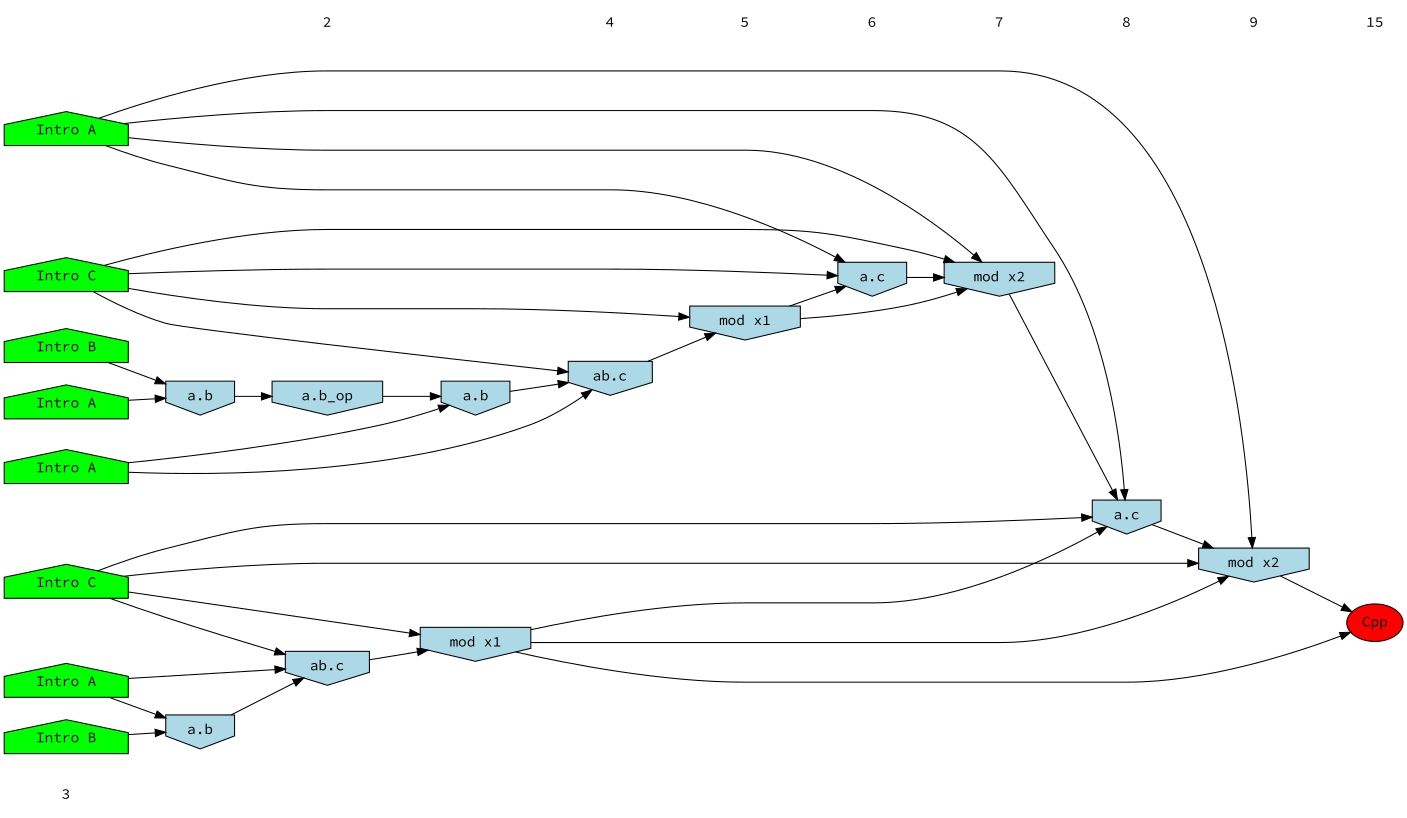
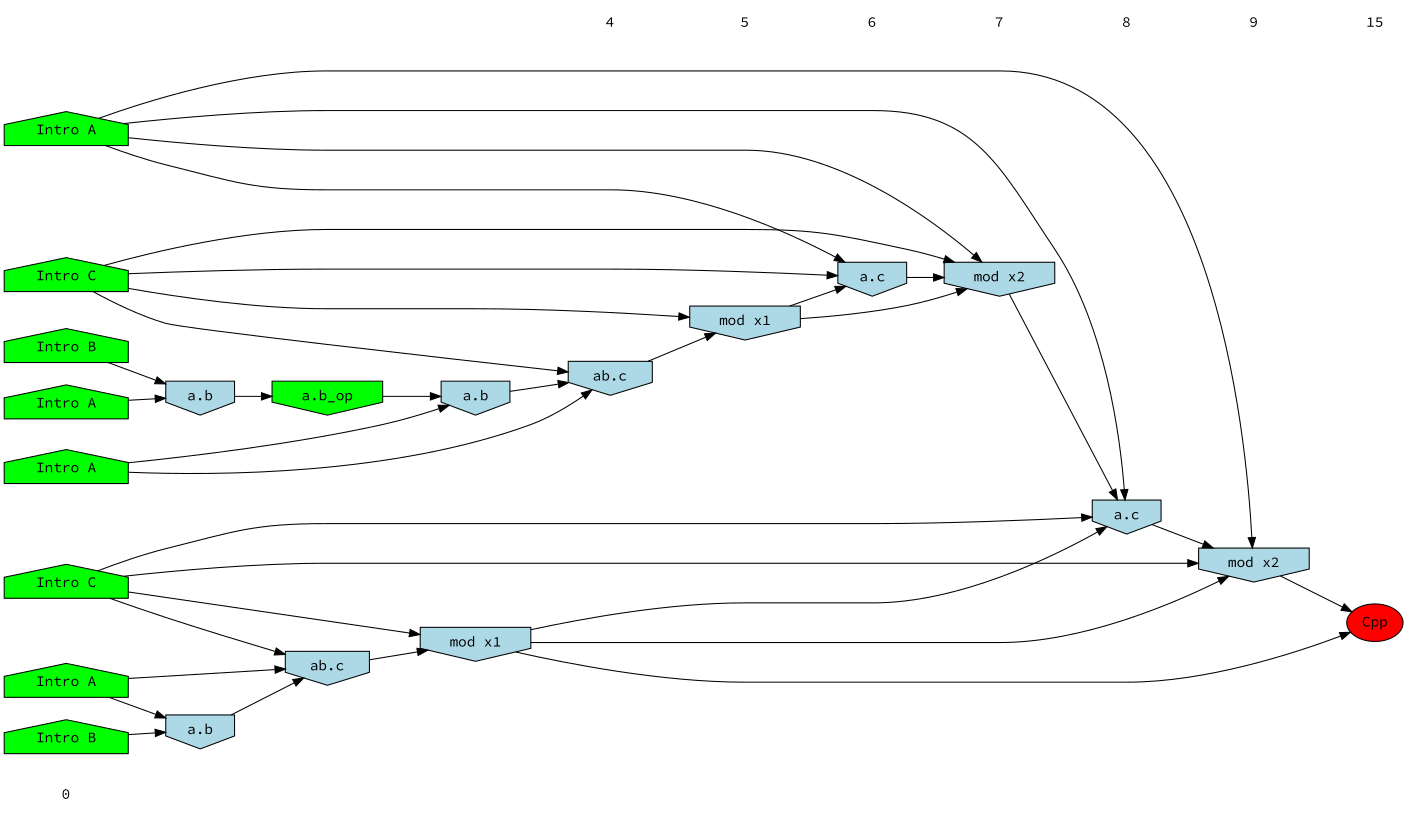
(327, 23) -> none
(327, 396) -> (327, 396)
(66, 795) -> (66, 795)
